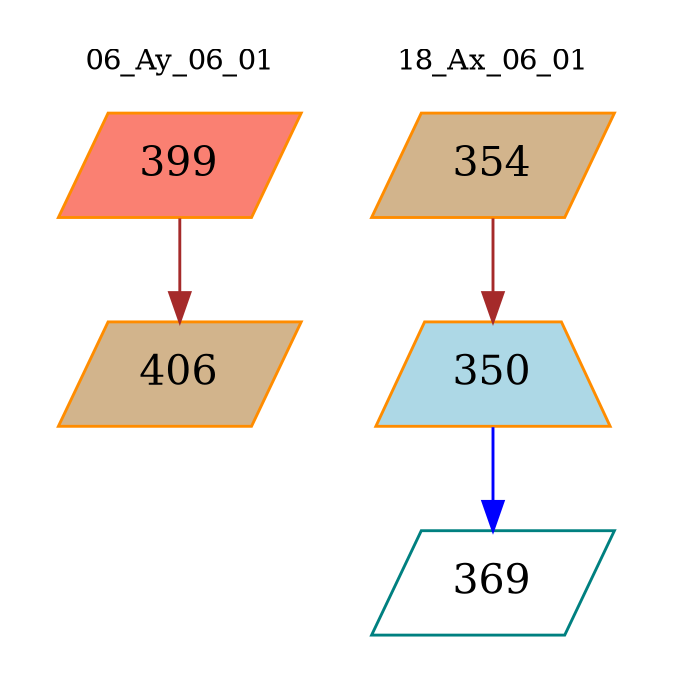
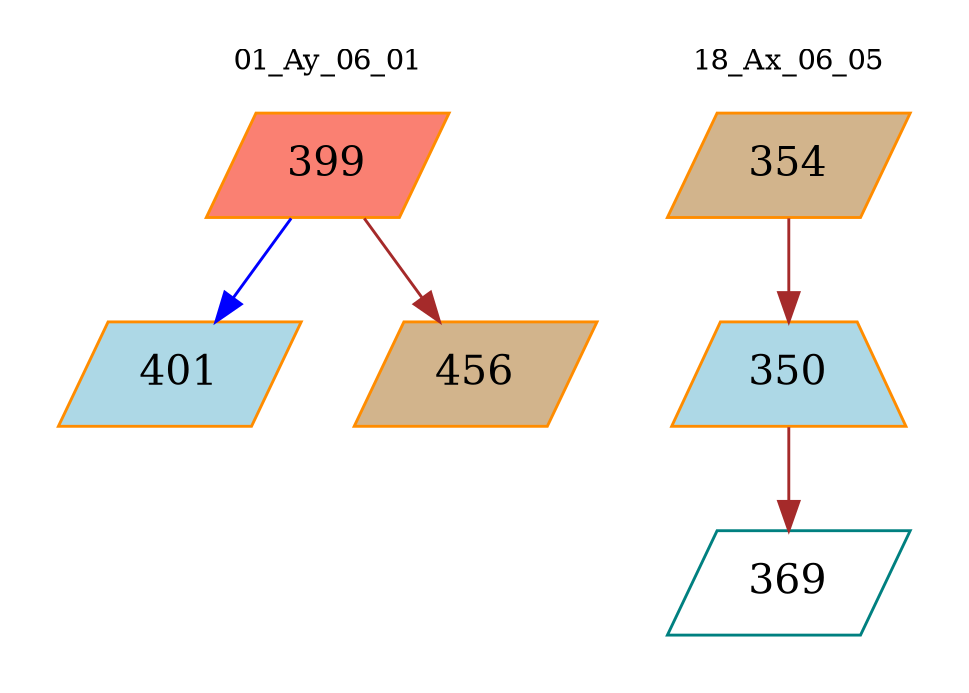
(180, 62) -> (328, 62)
(493, 62) -> (789, 62)
(180, 374) -> (476, 374)
none -> (180, 374)
(493, 464) -> (789, 464)
